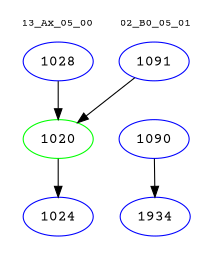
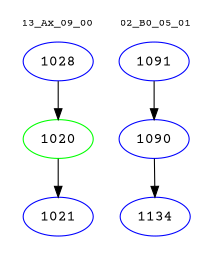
(58, 23) -> (58, 23)
(118, 91) -> (154, 95)
(58, 217) -> (58, 217)
(155, 217) -> (155, 217)
